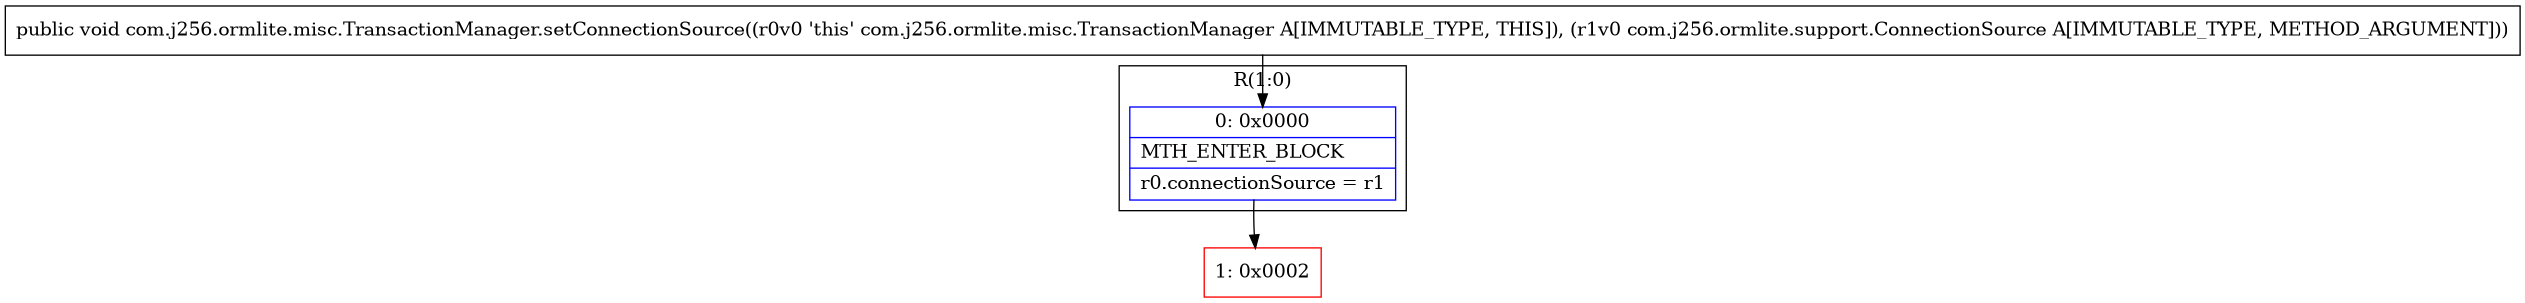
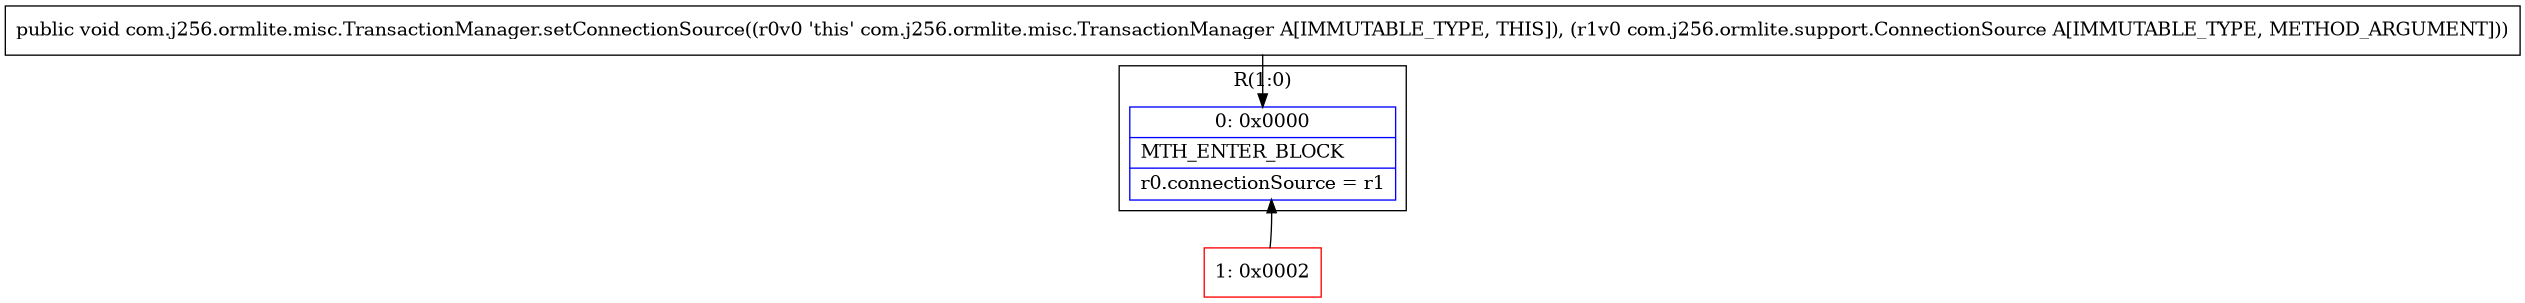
(1254, 219) -> (1271, 231)
